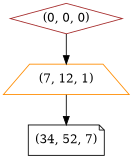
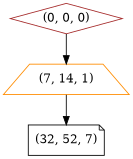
(66, 79) -> (66, 79)
(66, 140) -> (66, 140)
